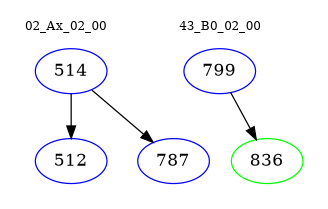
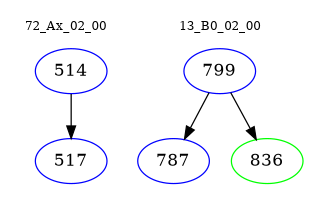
(66, 27) -> (66, 27)
(220, 27) -> (220, 27)
(109, 104) -> (200, 110)
(71, 161) -> (71, 161)
